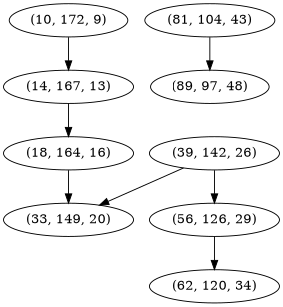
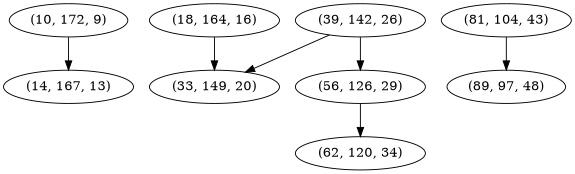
(69, 116) -> none
